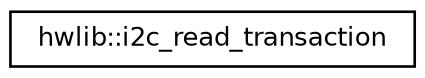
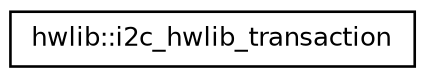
(213, 39) -> (213, 39)
